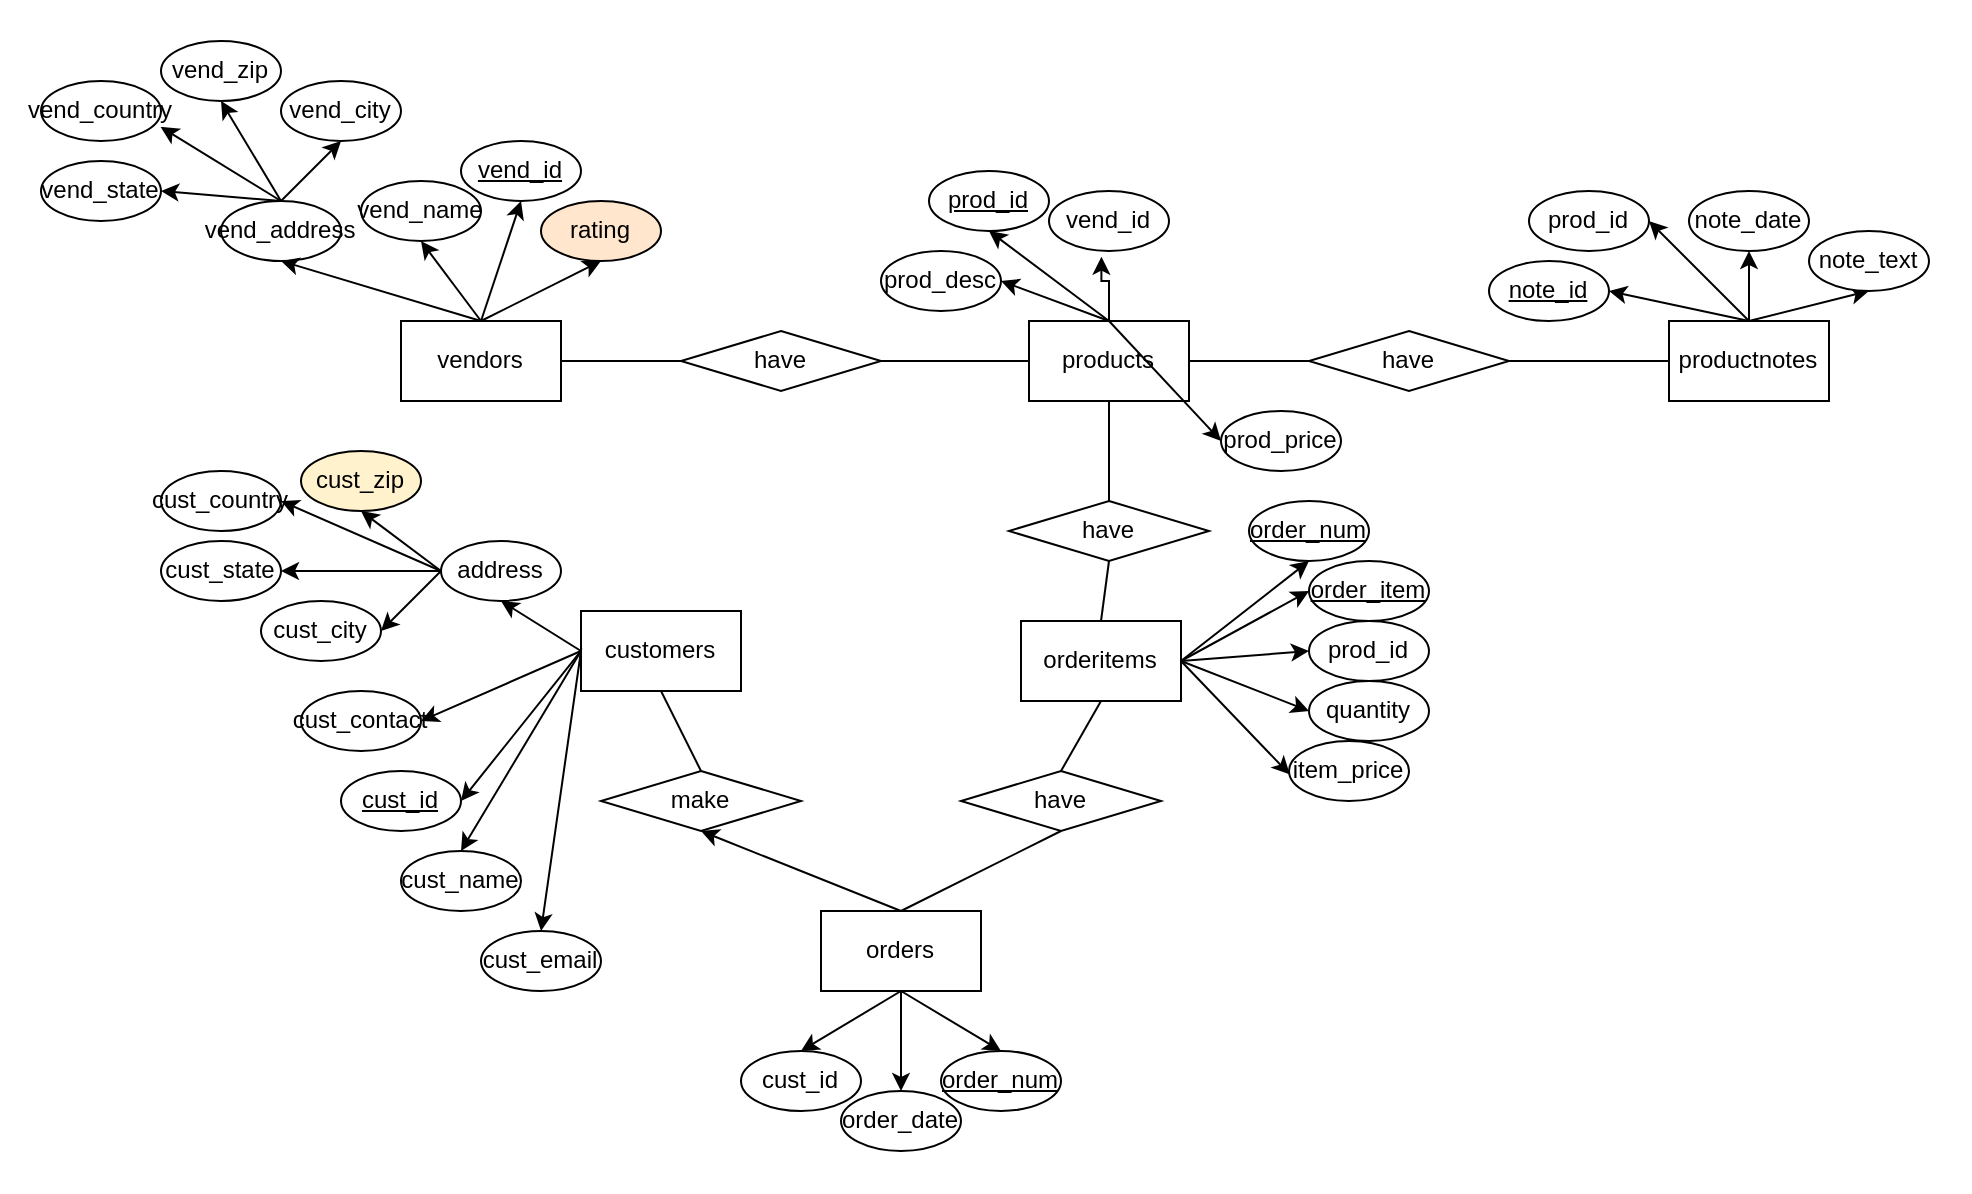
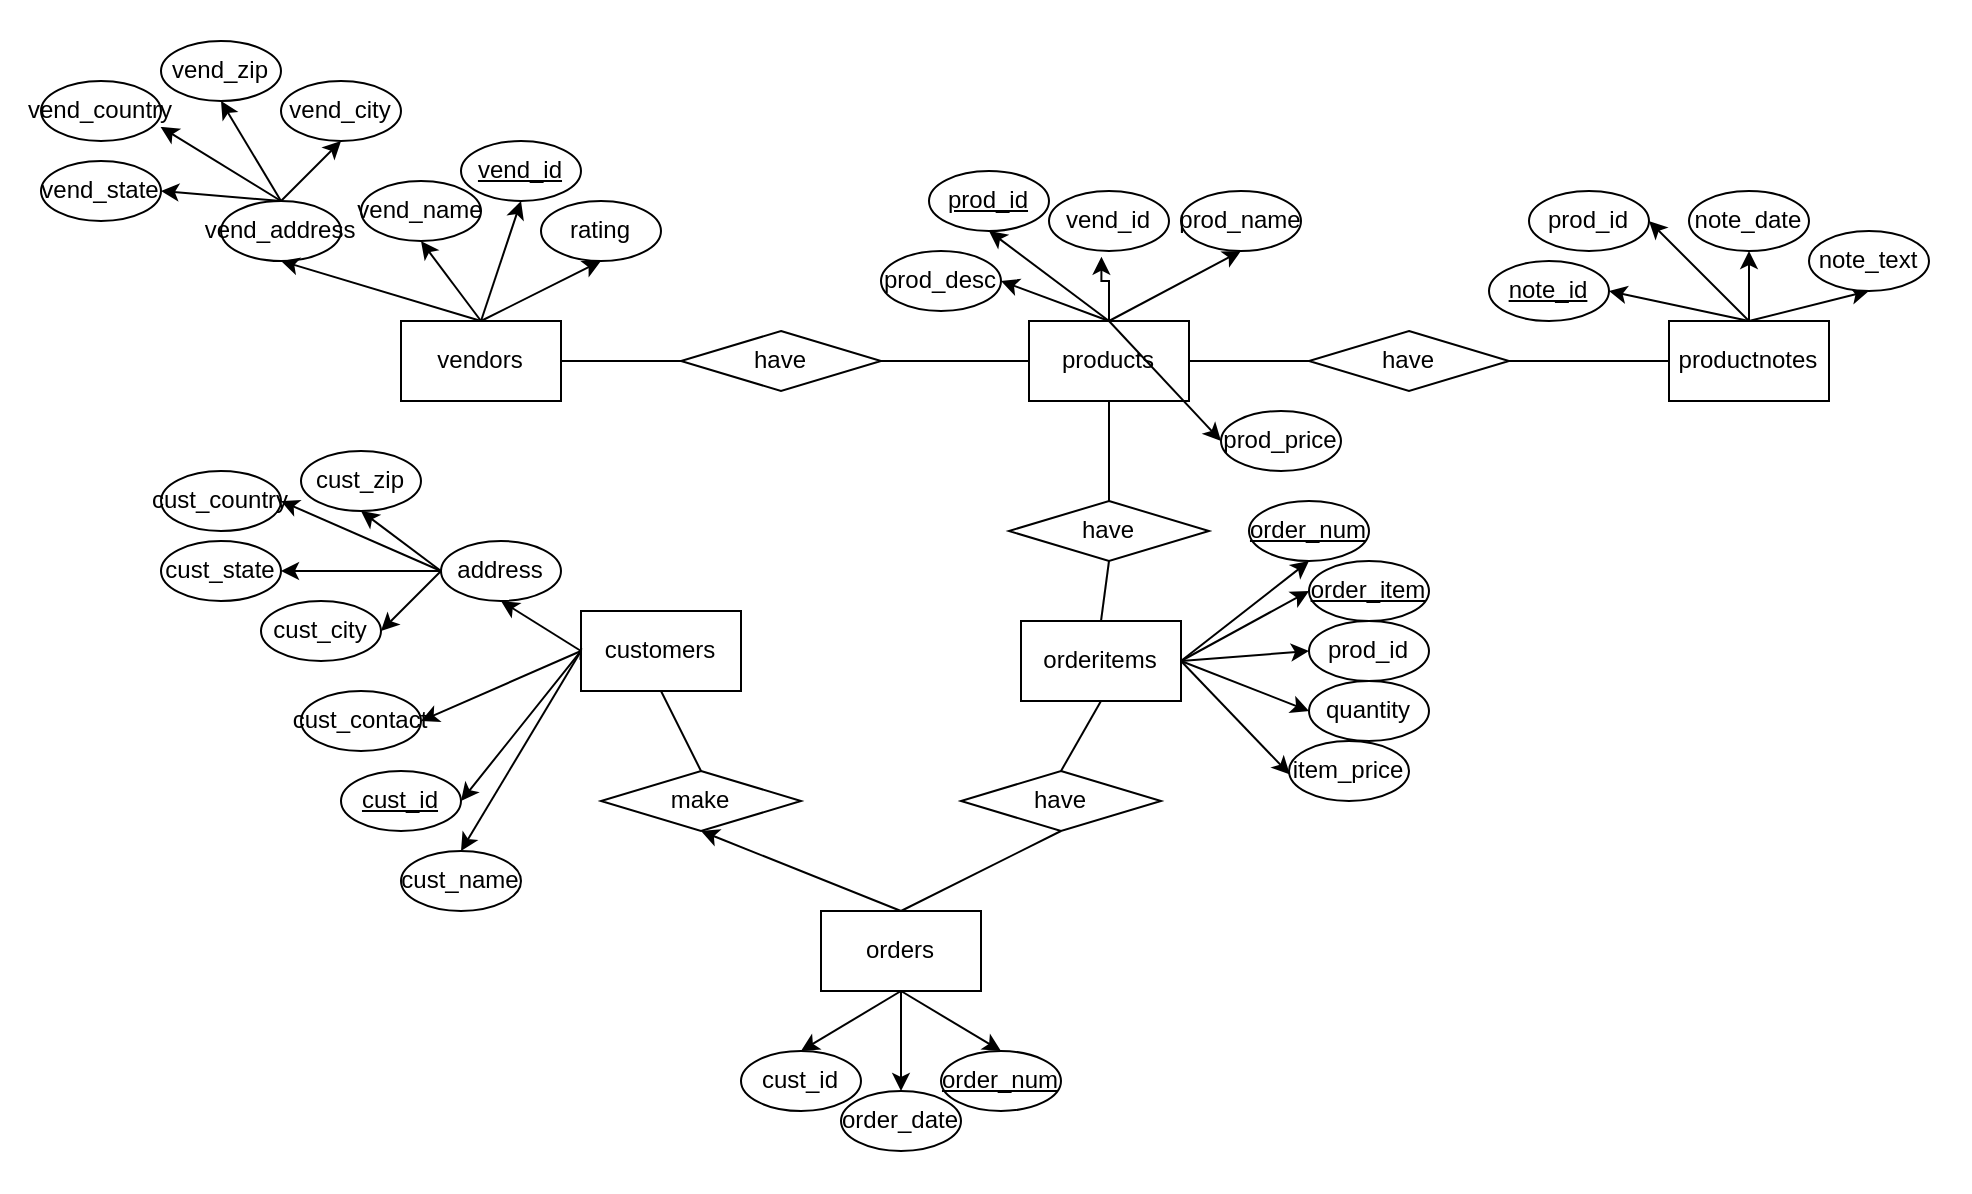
none -> (1241, 221)
(601, 231) -> (601, 231)
none -> (1170, 289)
(361, 481) -> (361, 481)
(561, 789) -> none
(541, 961) -> none
